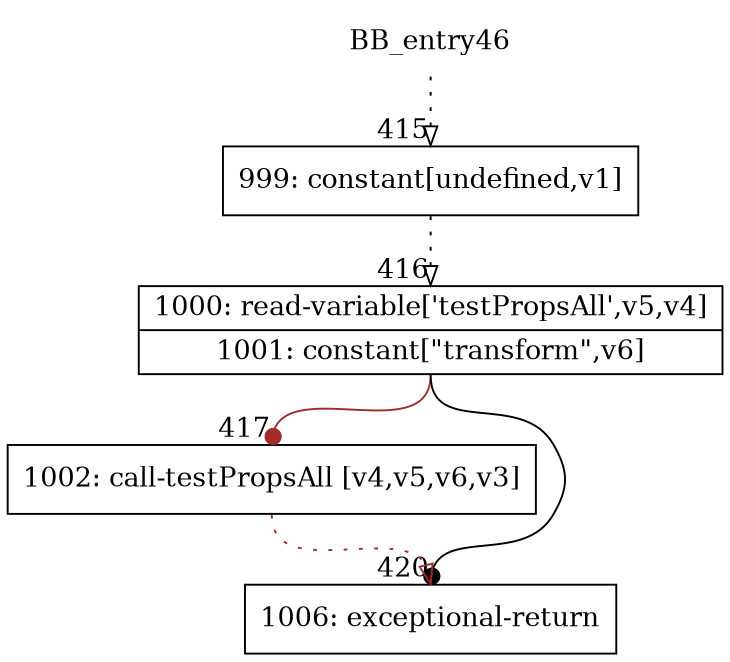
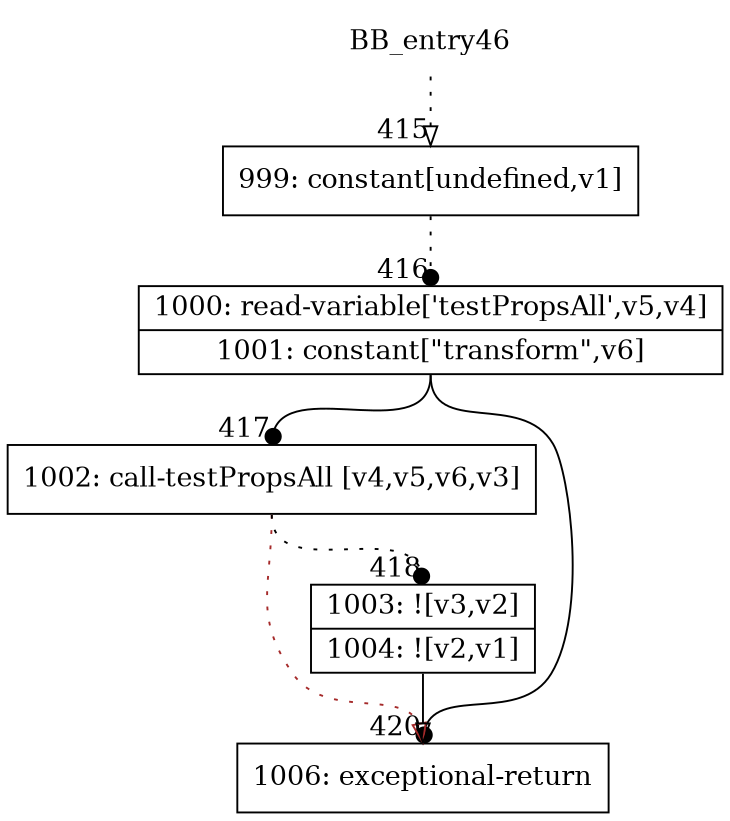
(431, 241) -> (431, 243)
(359, 410) -> (359, 410)
none -> (423, 629)
